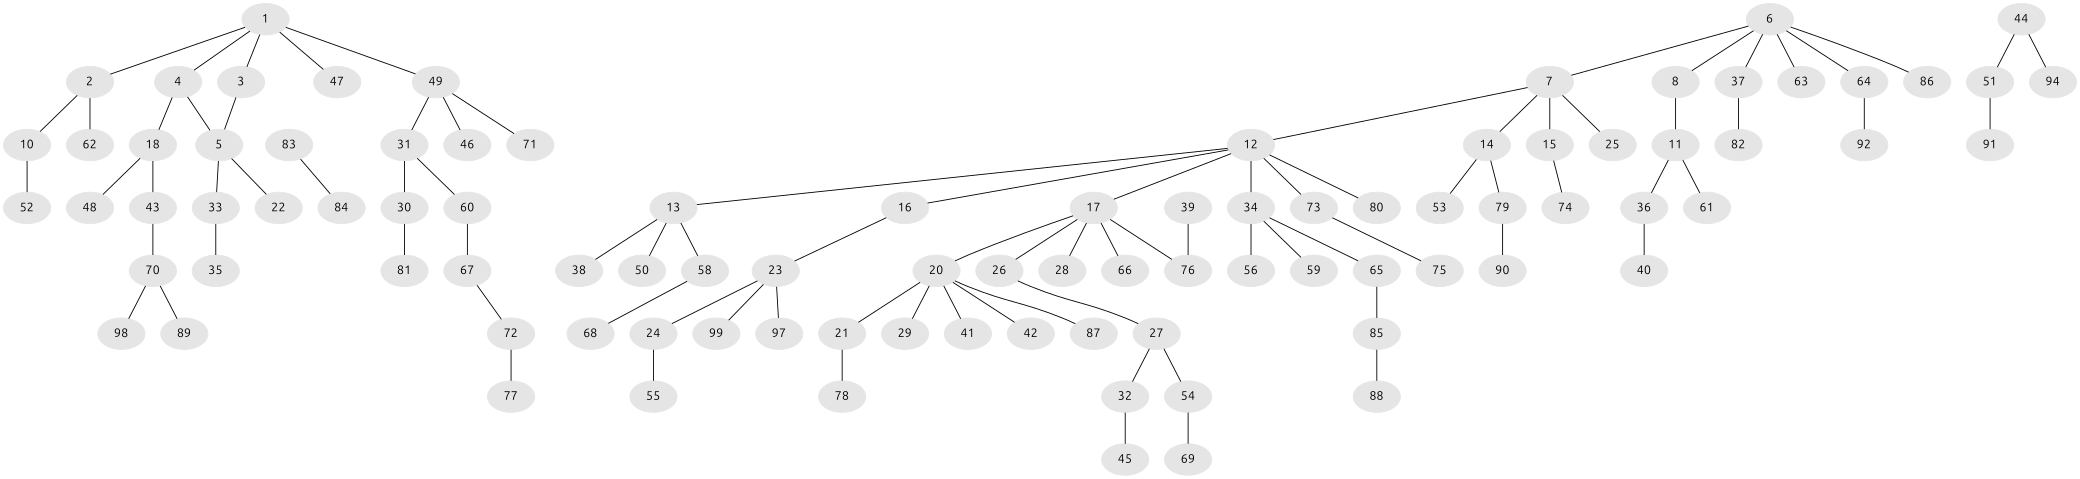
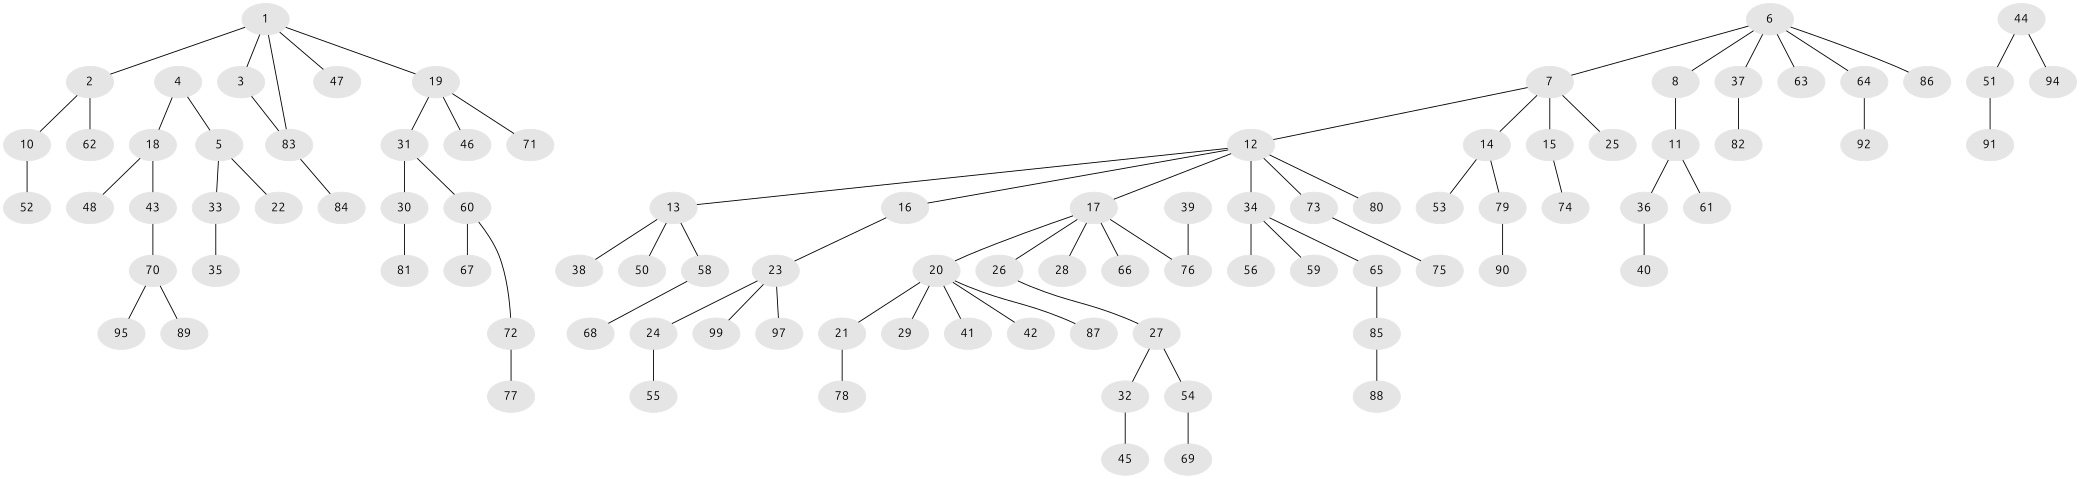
(222, 51) -> (277, 82)
(436, 82) -> (436, 82)
(230, 113) -> (265, 114)
(489, 302) -> (503, 267)
(121, 334) -> (121, 334)
